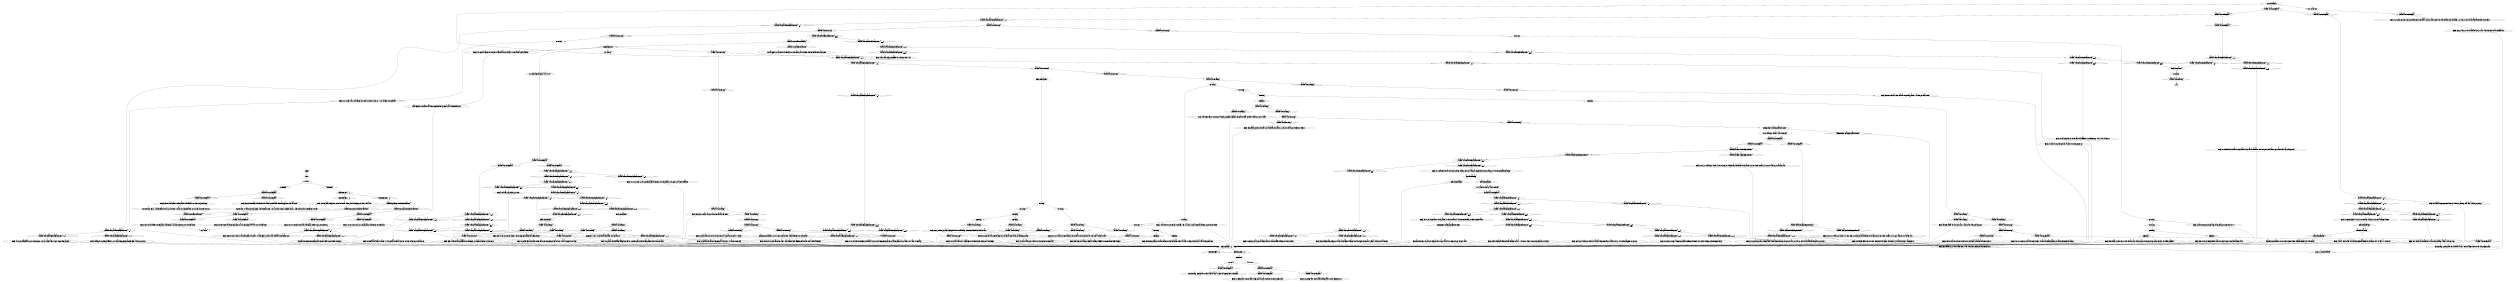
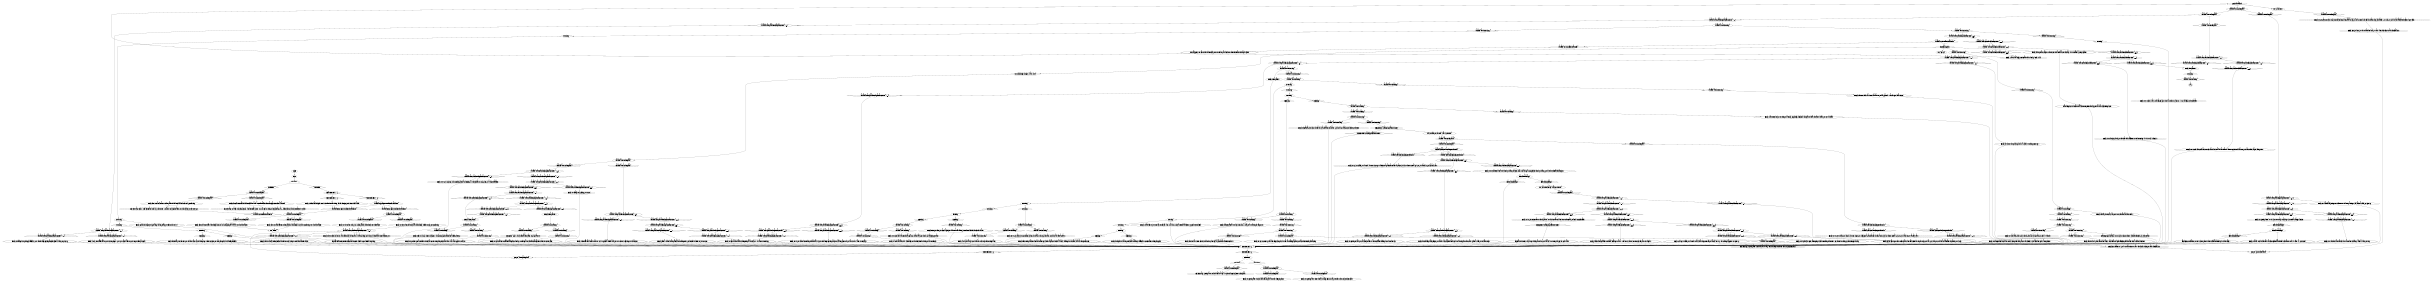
none -> (522, 258)
